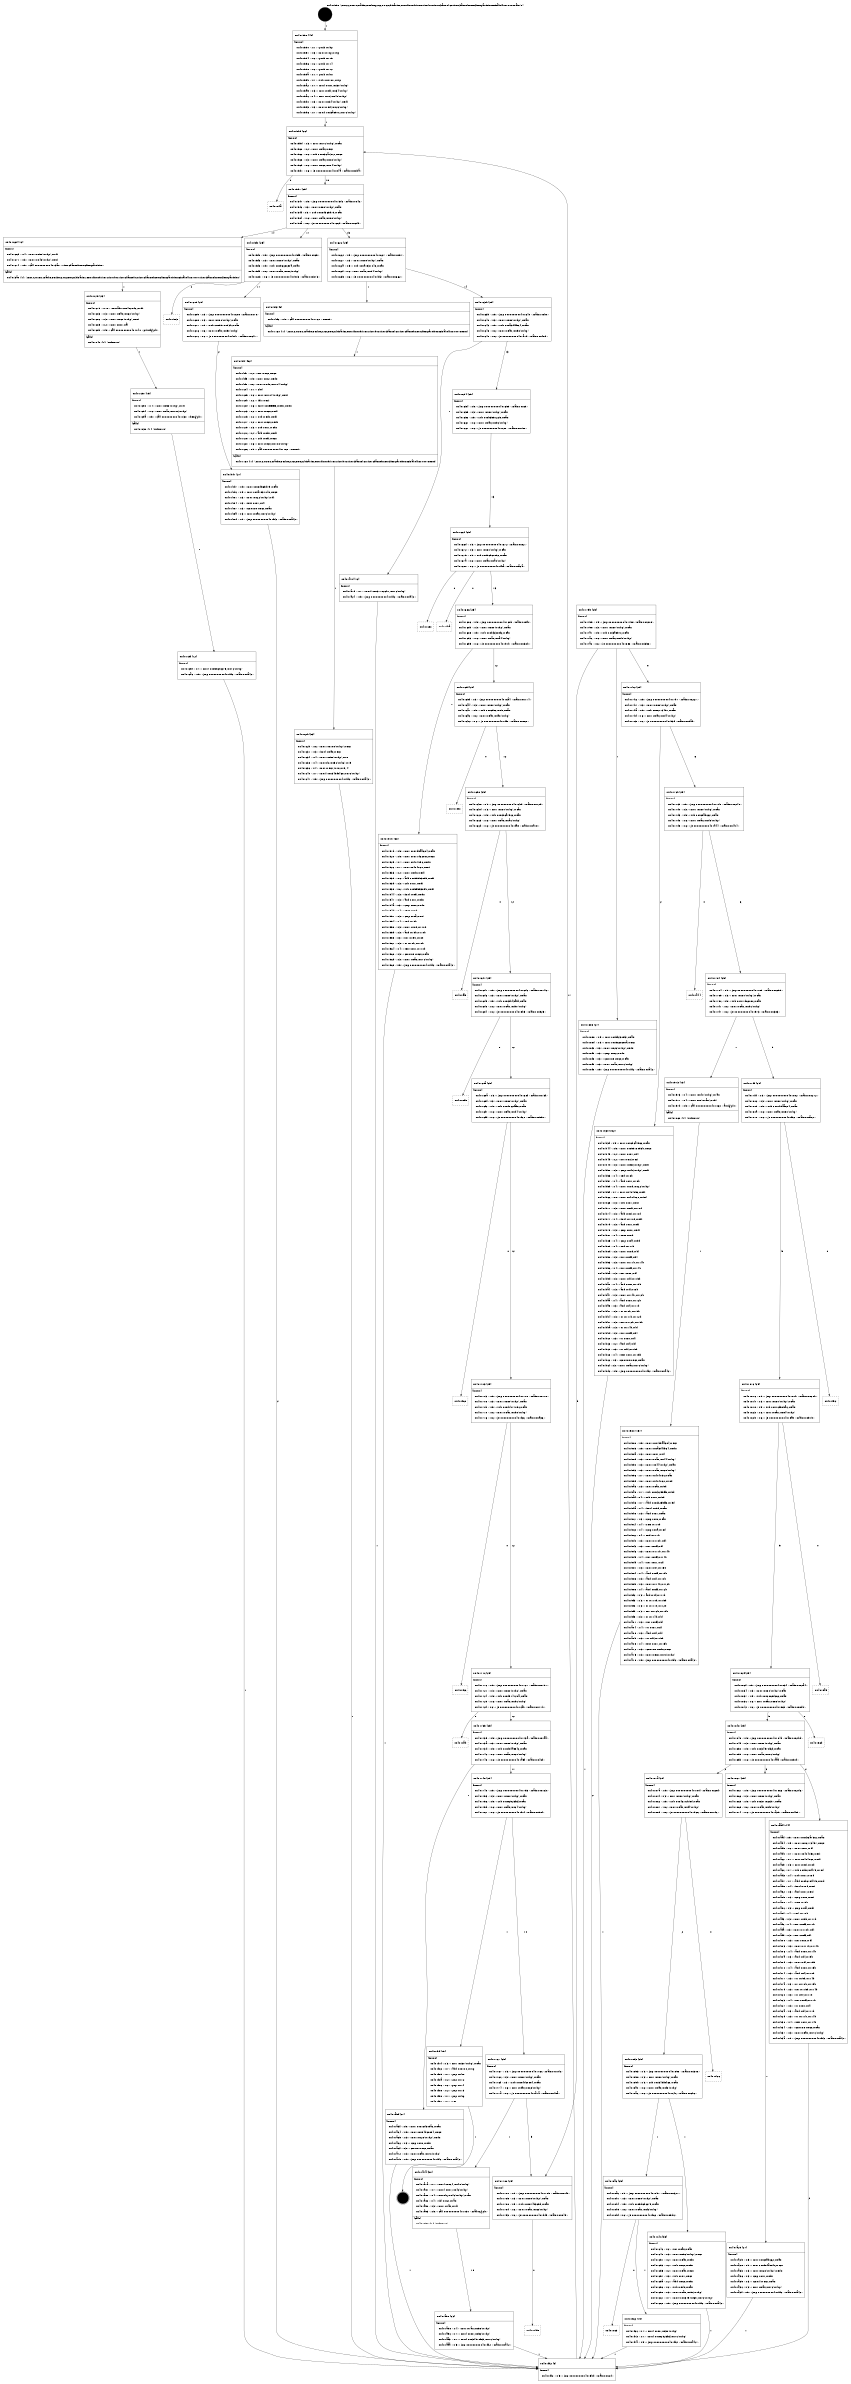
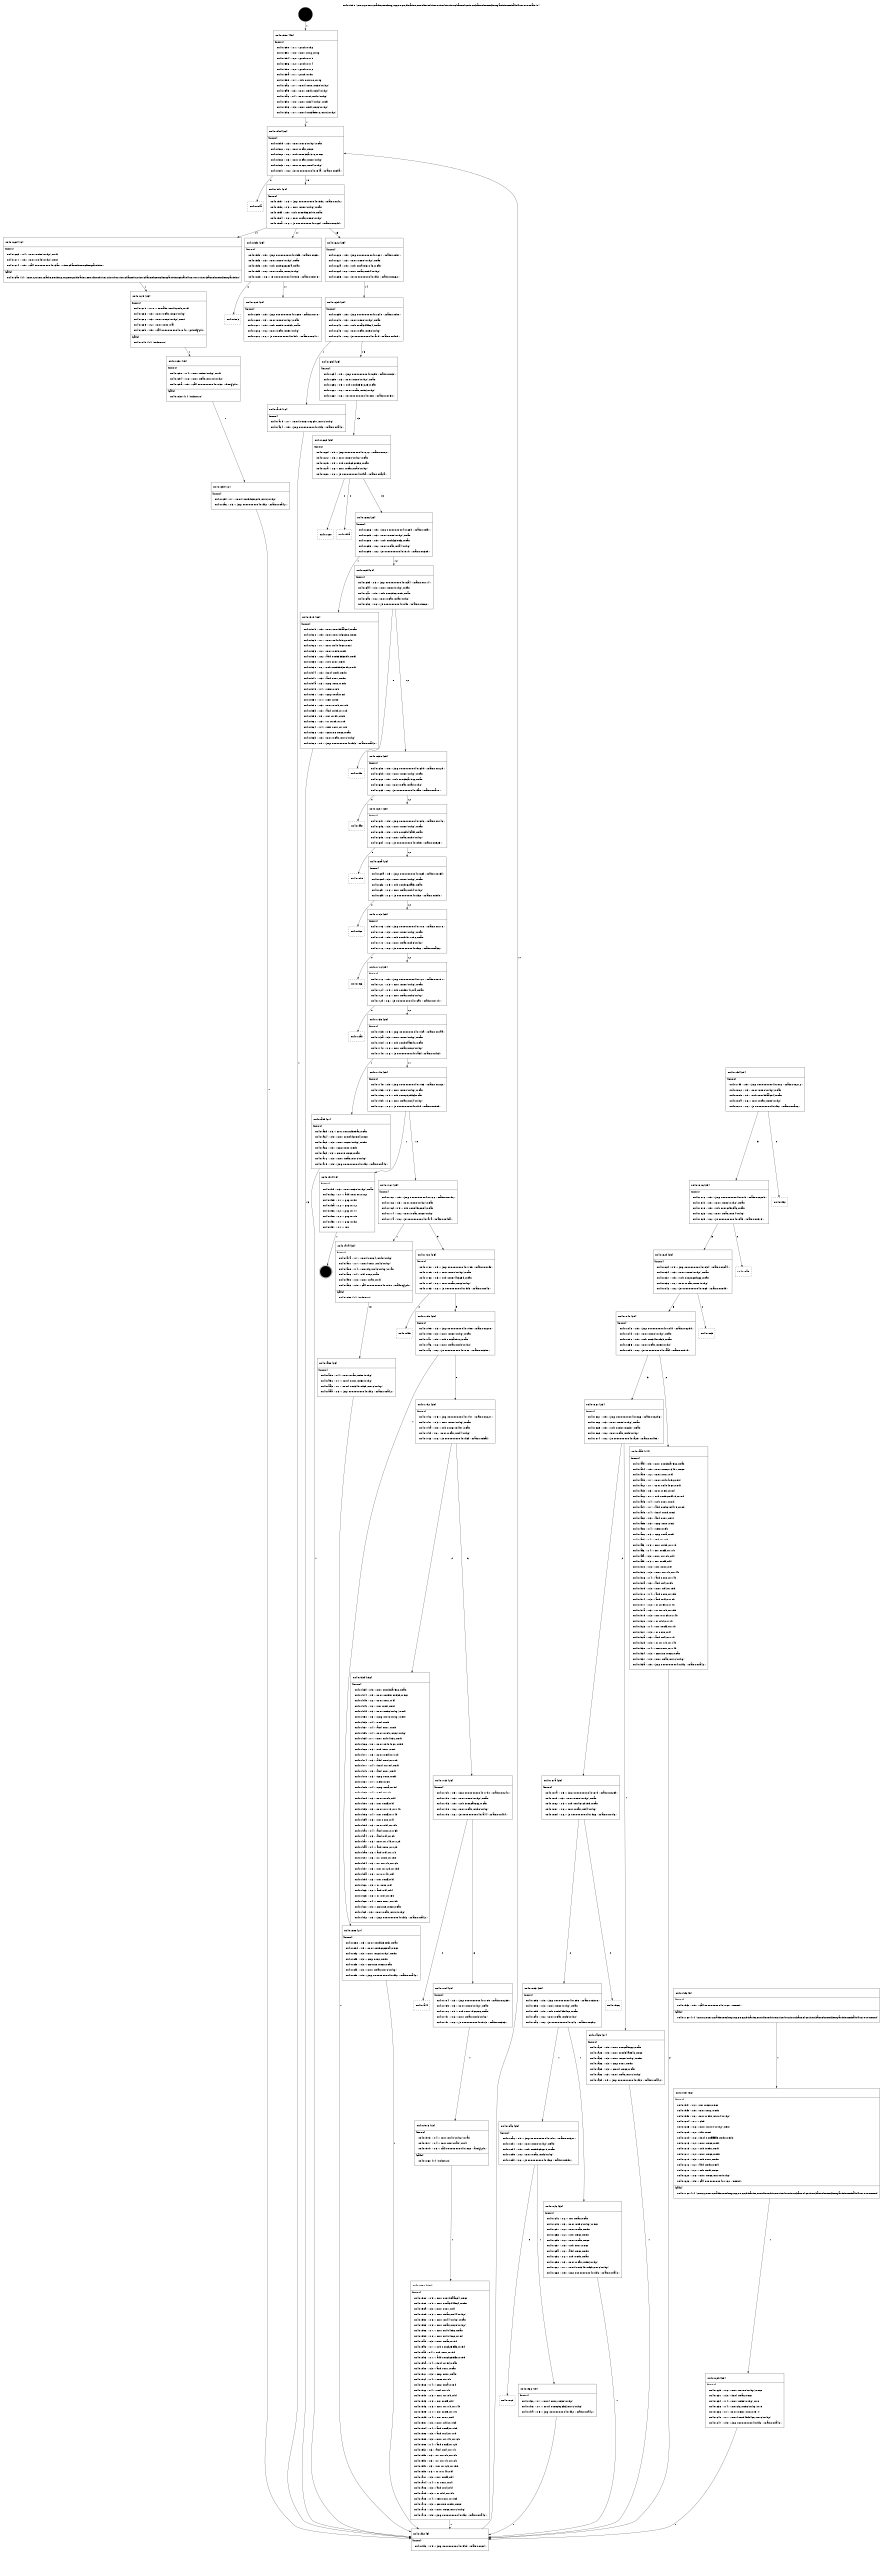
(367, 291) -> none
(260, 497) -> none
(763, 1047) -> none
(576, 1412) -> (455, 1302)
(385, 1743) -> (307, 1202)
(725, 1769) -> (602, 1609)
(592, 1867) -> none
